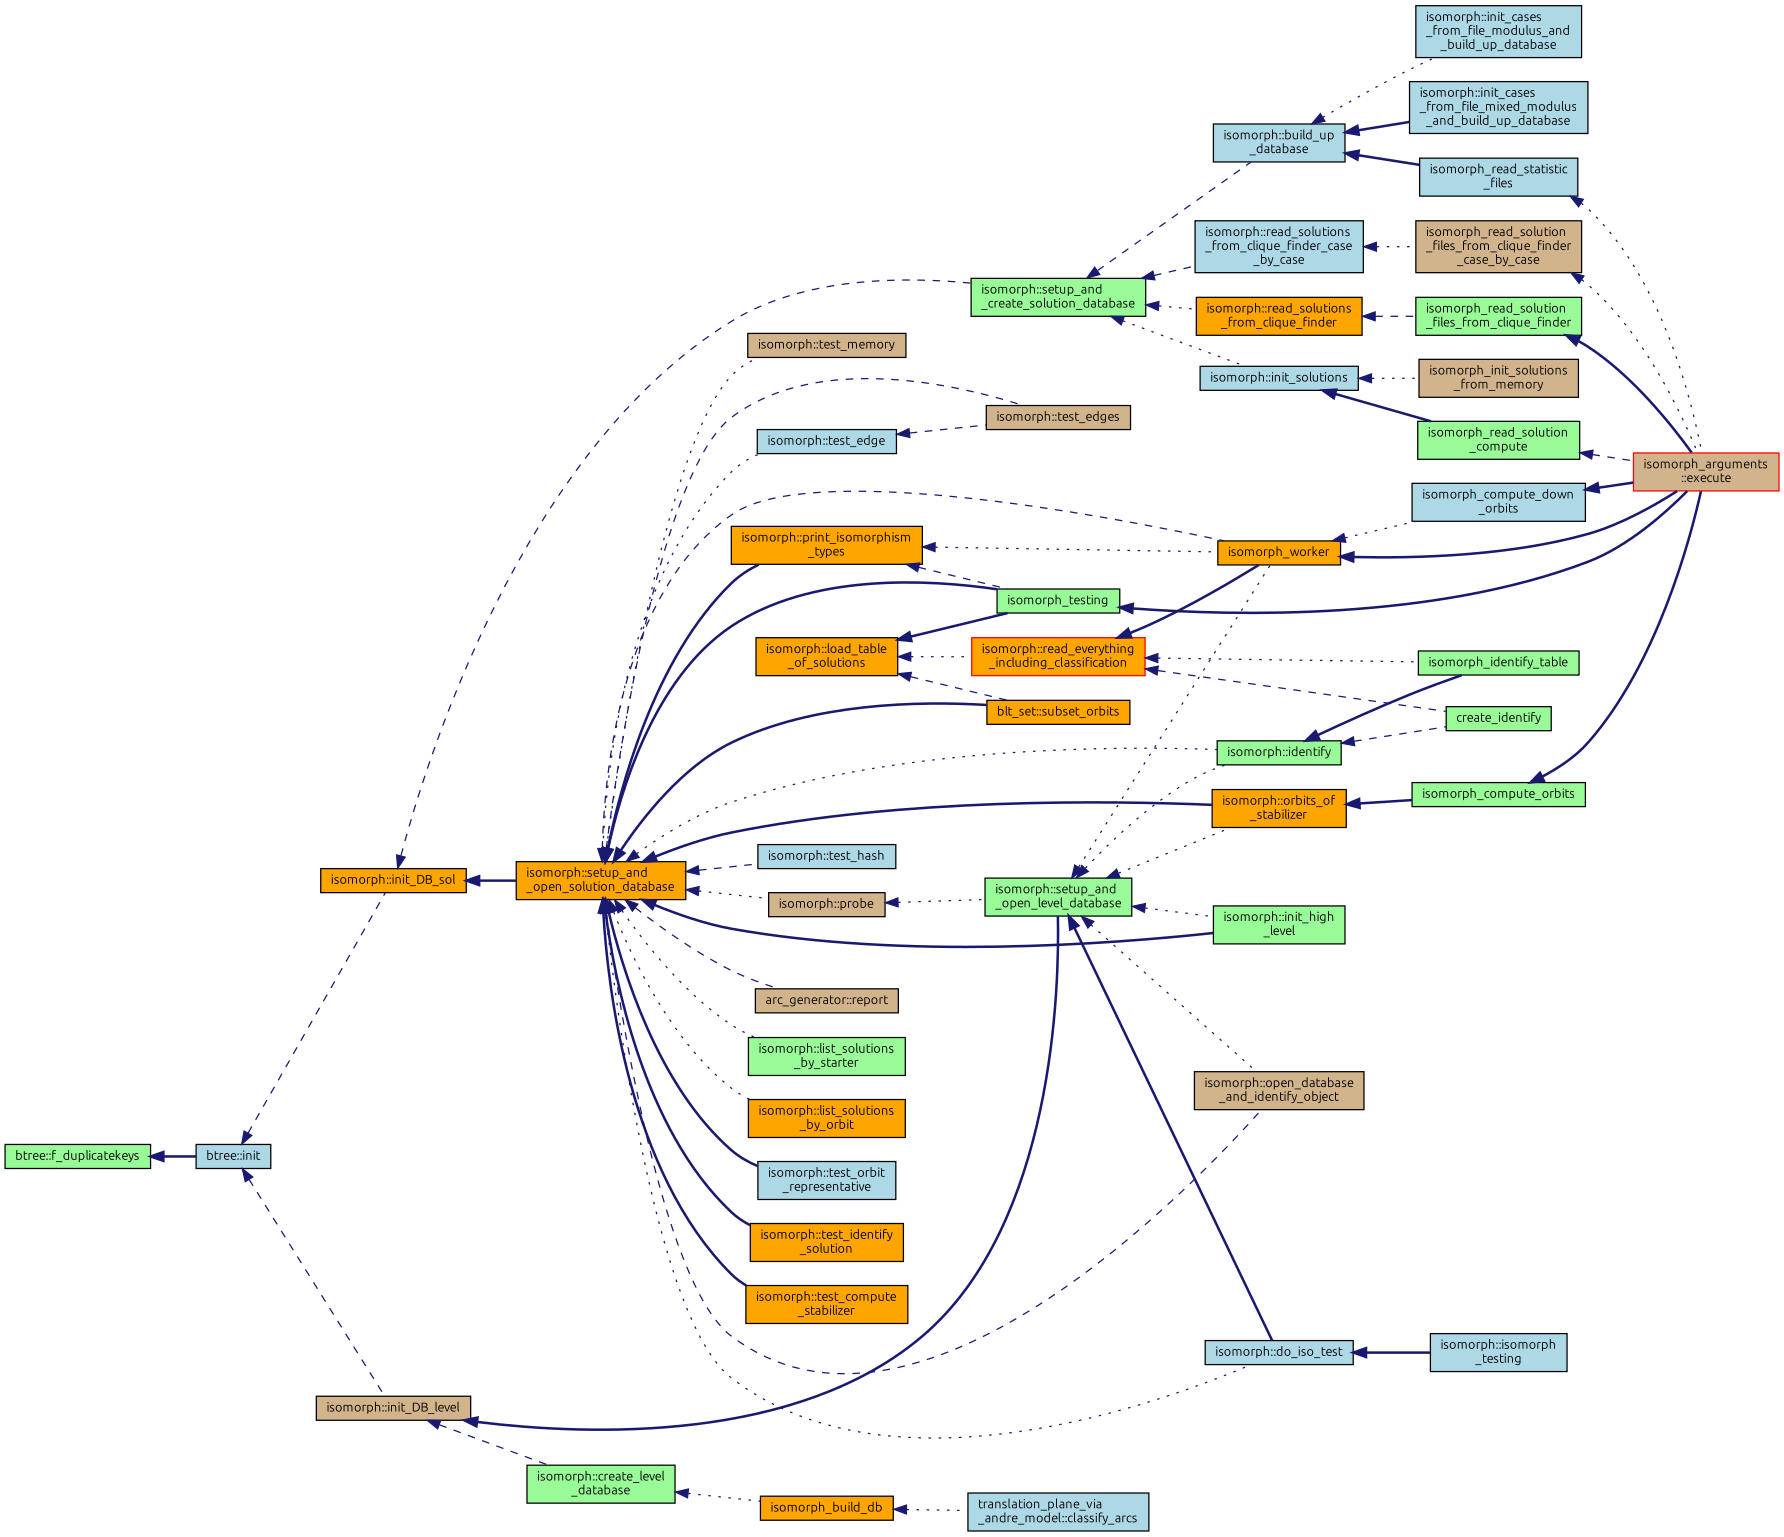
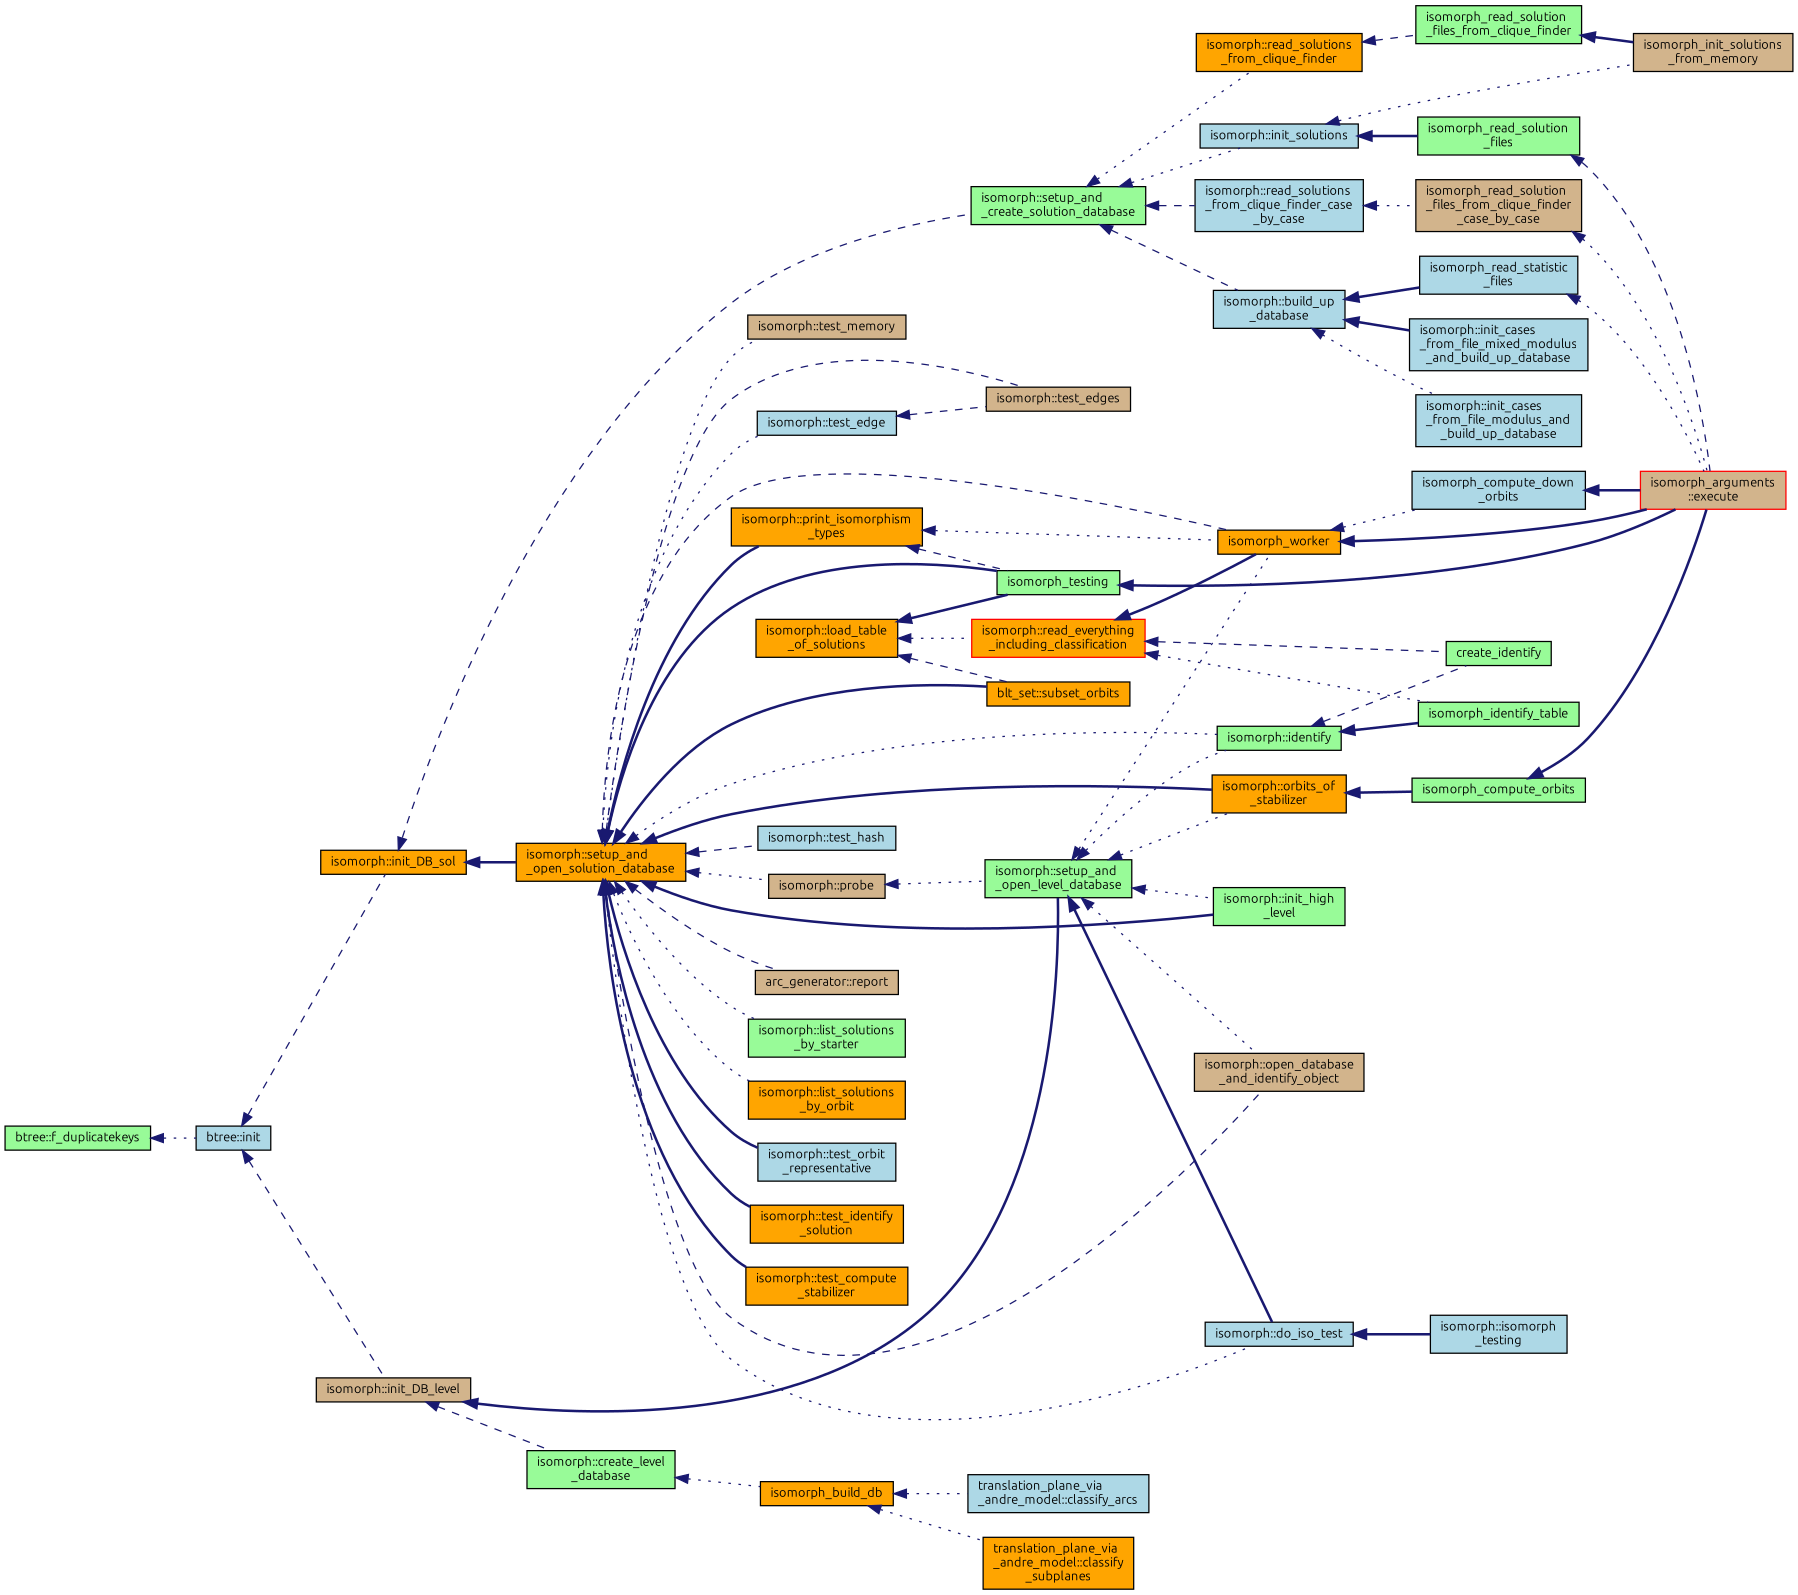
(1640, 391) -> (1614, 40)
(1499, 440) -> (1499, 136)
(180, 1156) -> (180, 1138)
none -> (1058, 1563)
